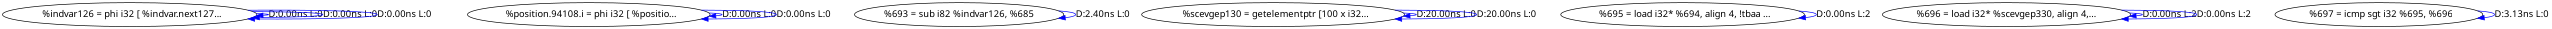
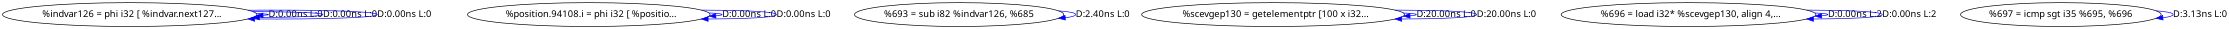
(1683, 15) -> none
(2007, 15) -> (1689, 15)
(2379, 15) -> (2061, 15)
